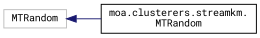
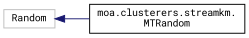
(35, 19) -> (29, 19)
